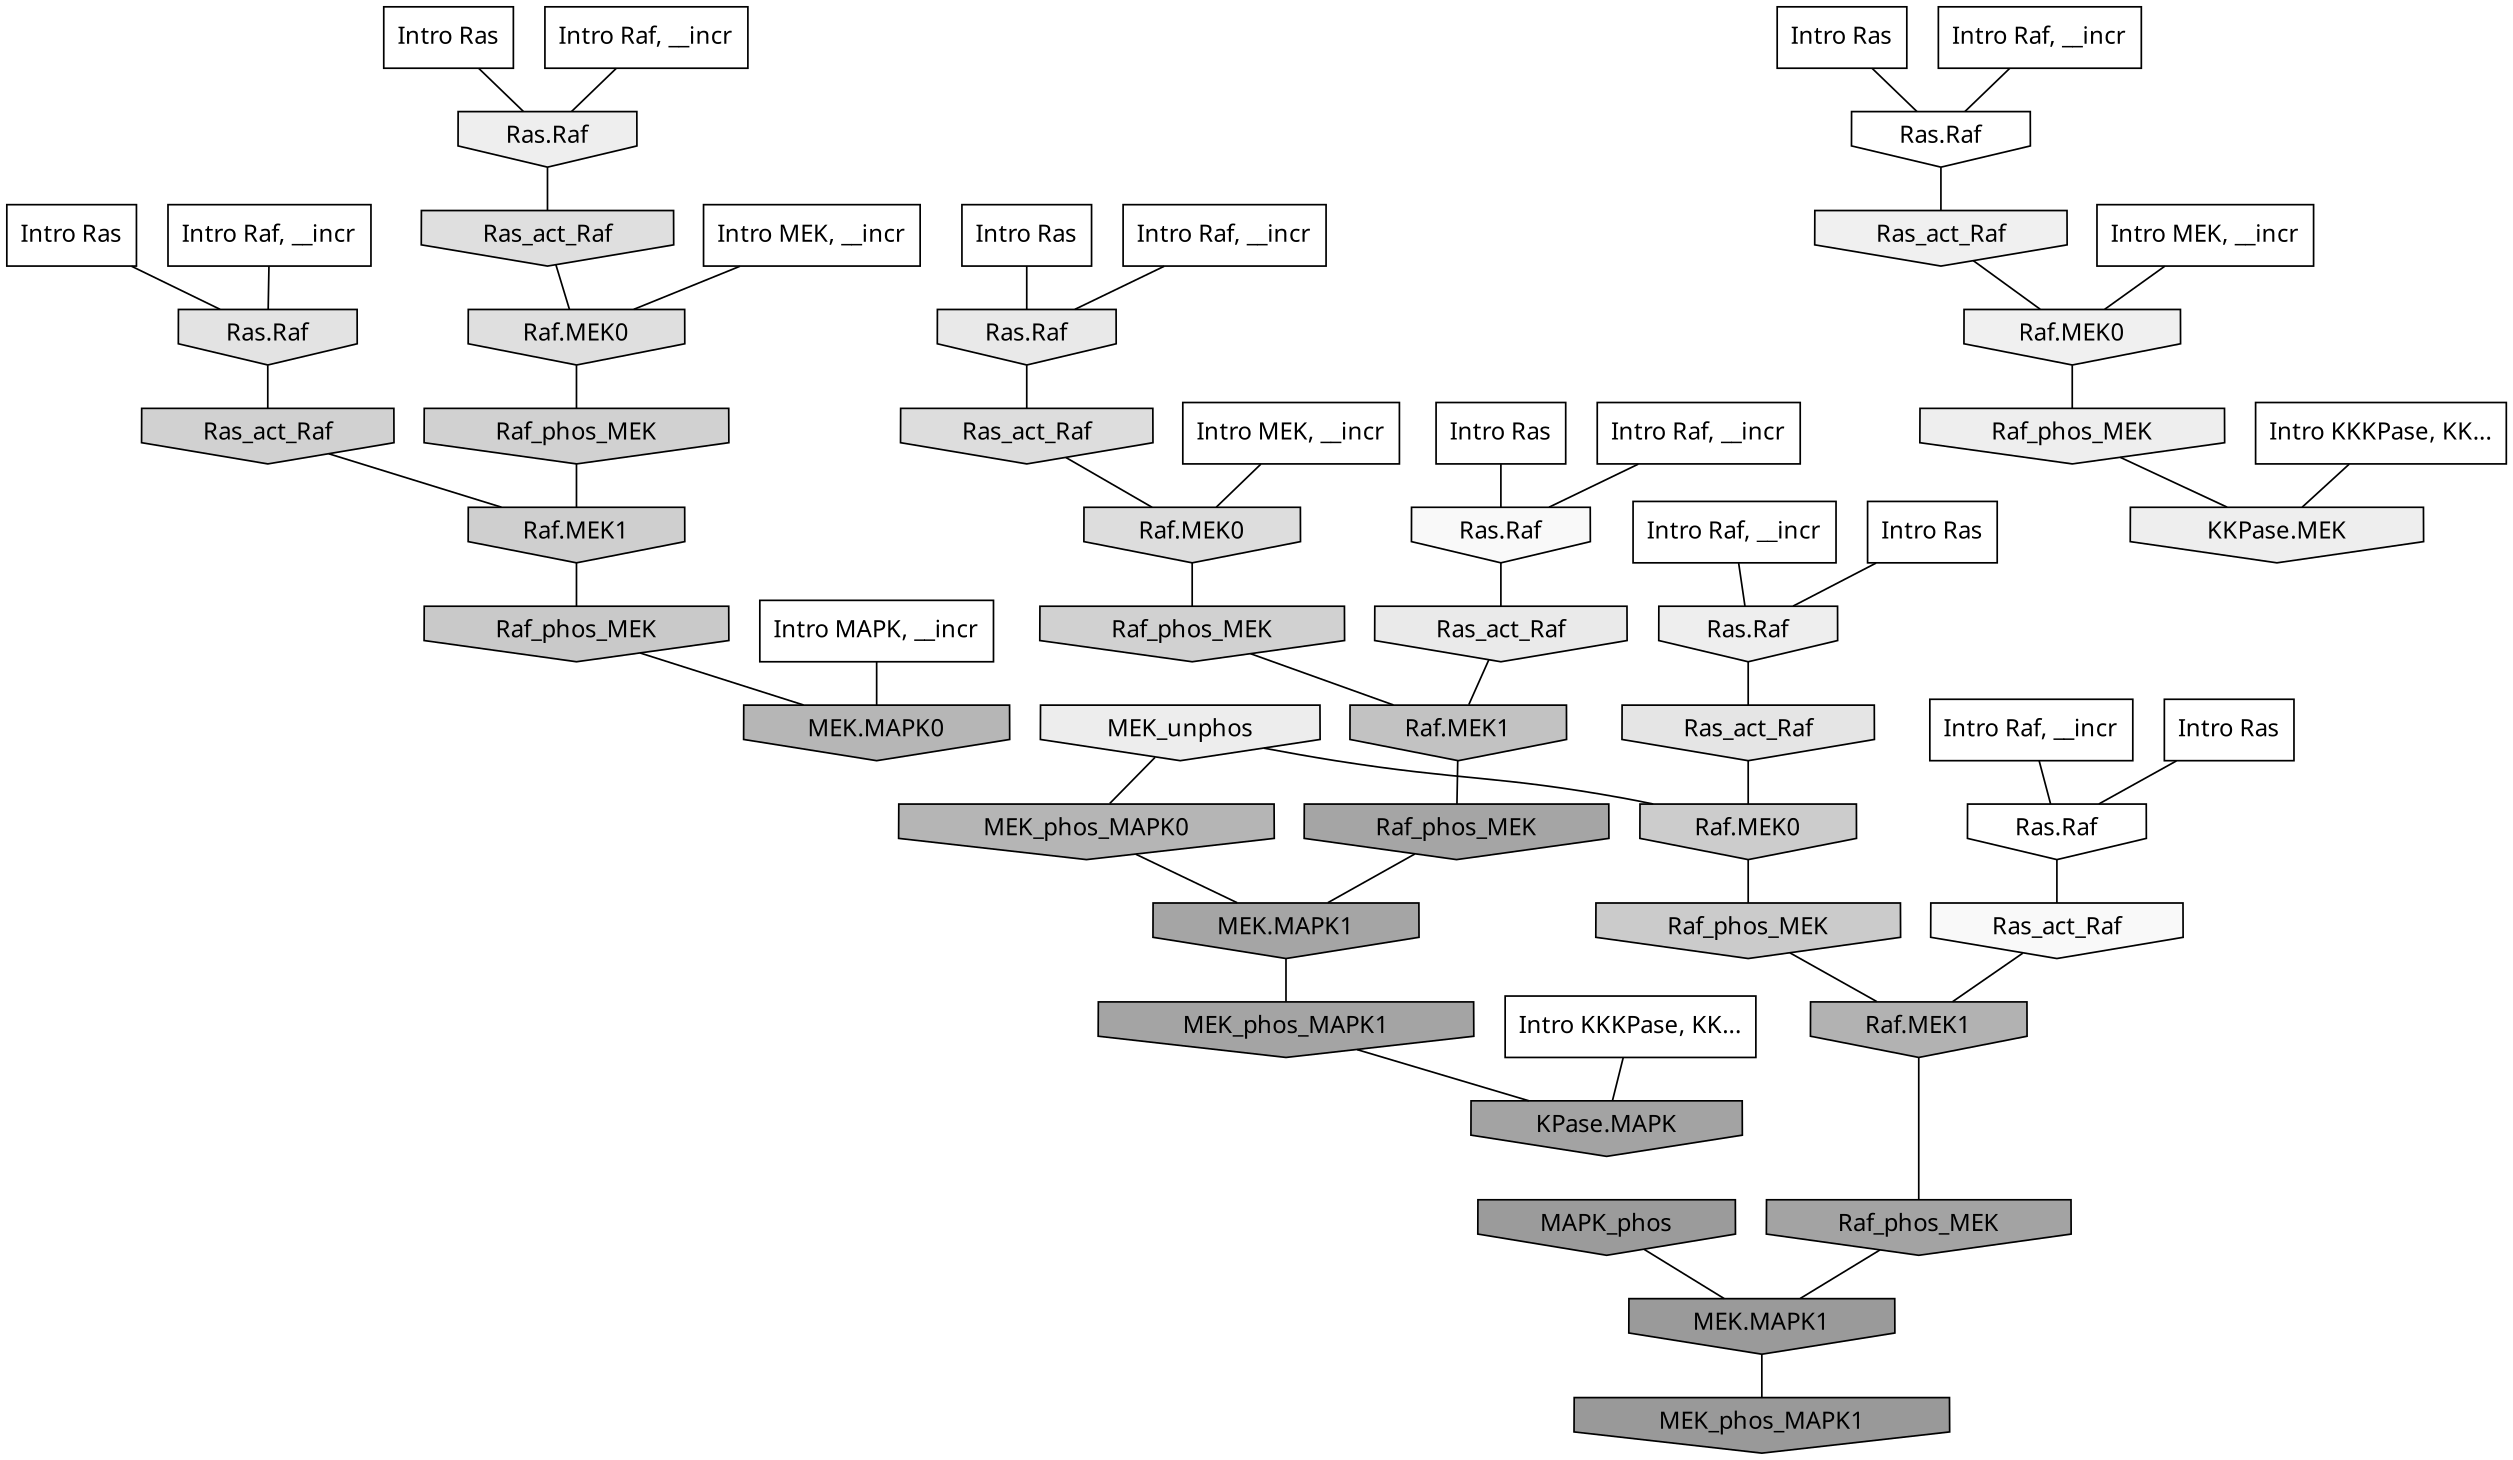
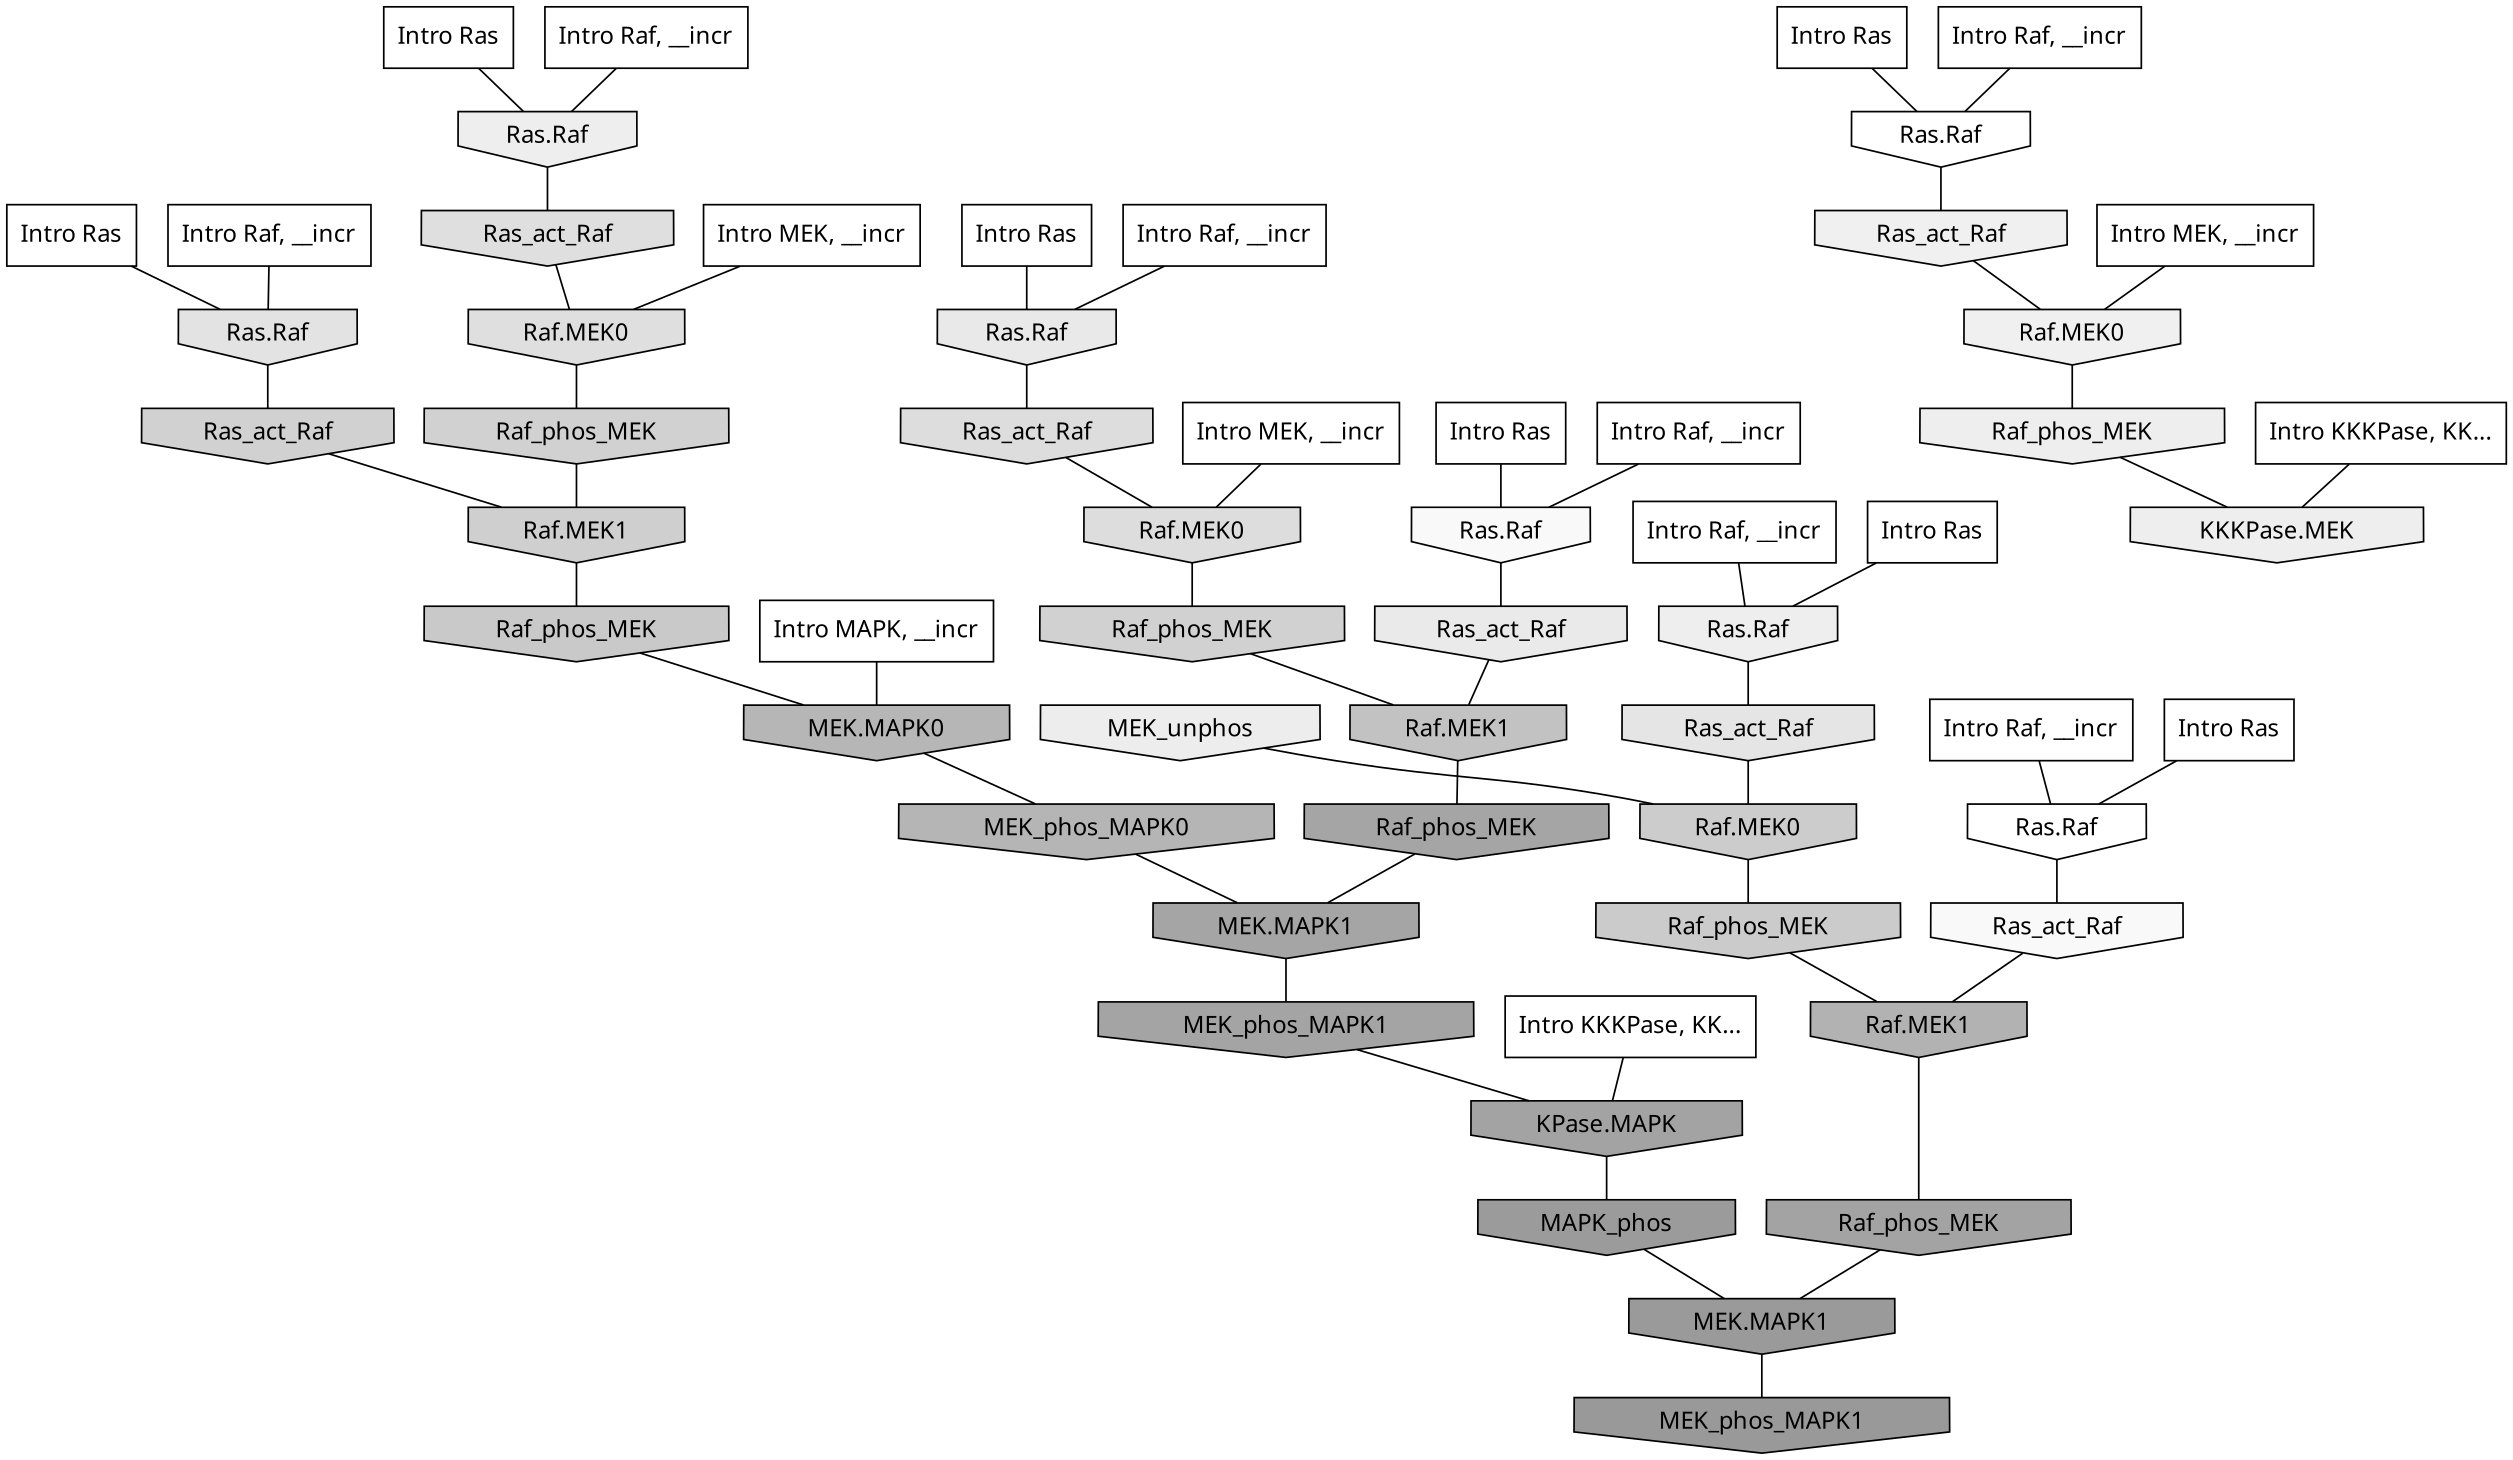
(2277, 532) -> (2277, 532)
(1132, 780) -> (980, 779)
none -> (1607, 1178)
